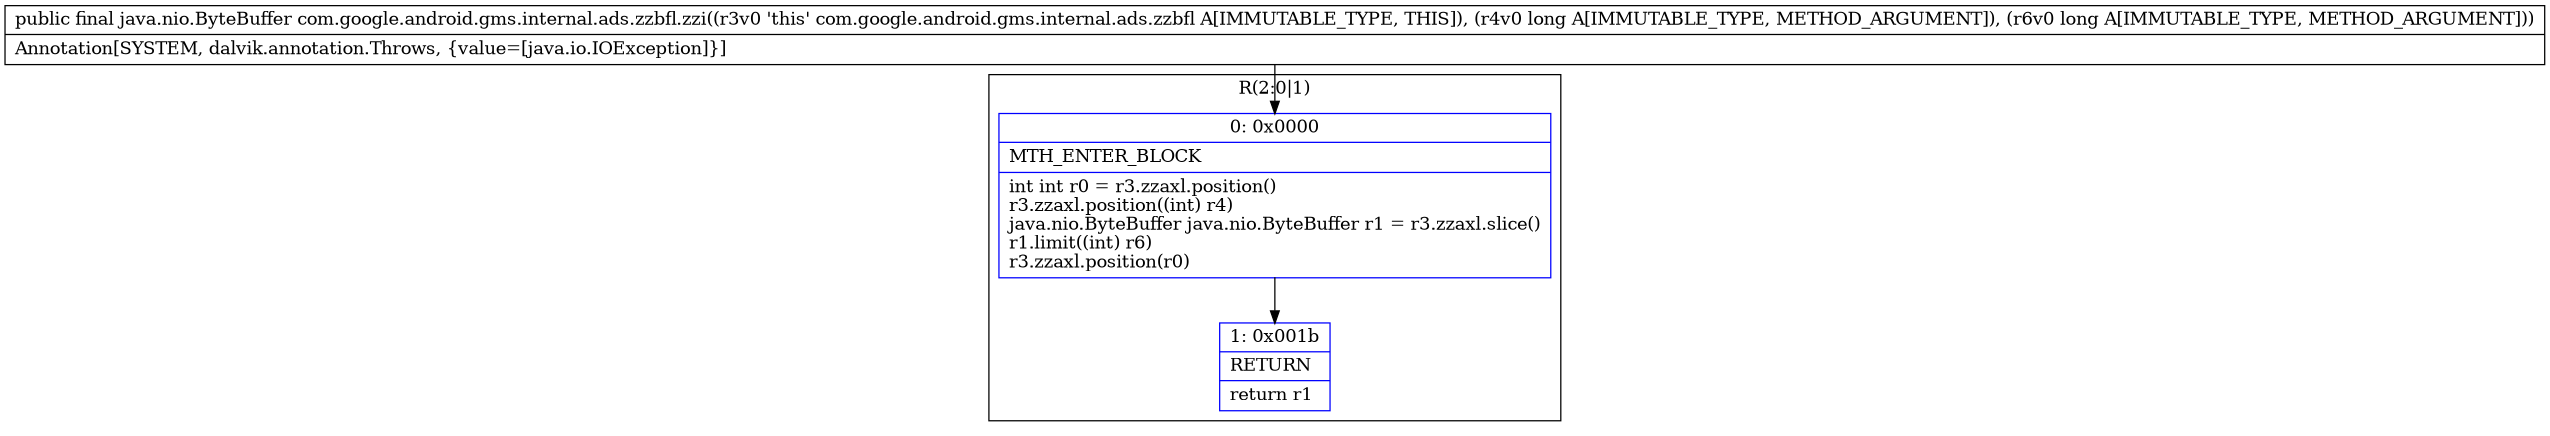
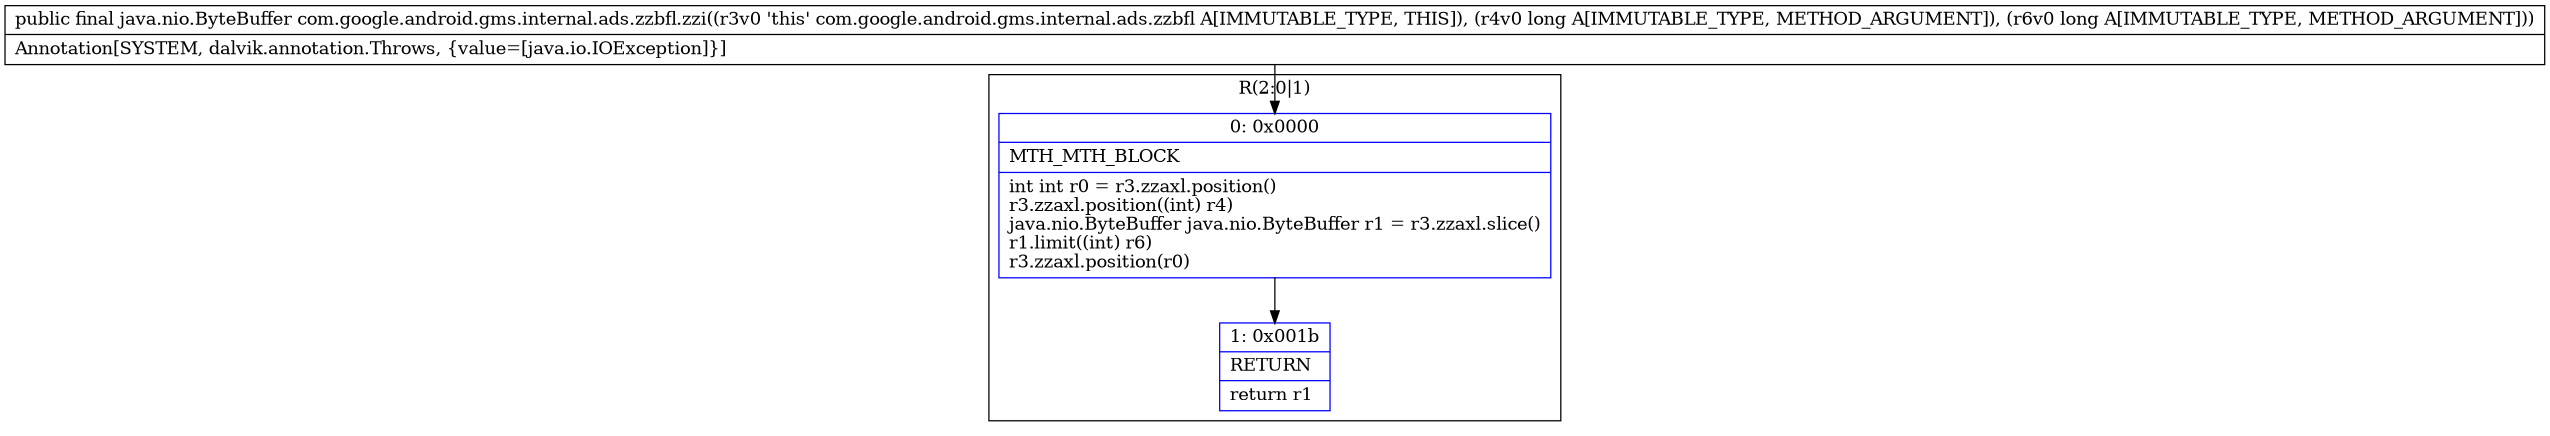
(1106, 157) -> (1094, 157)
